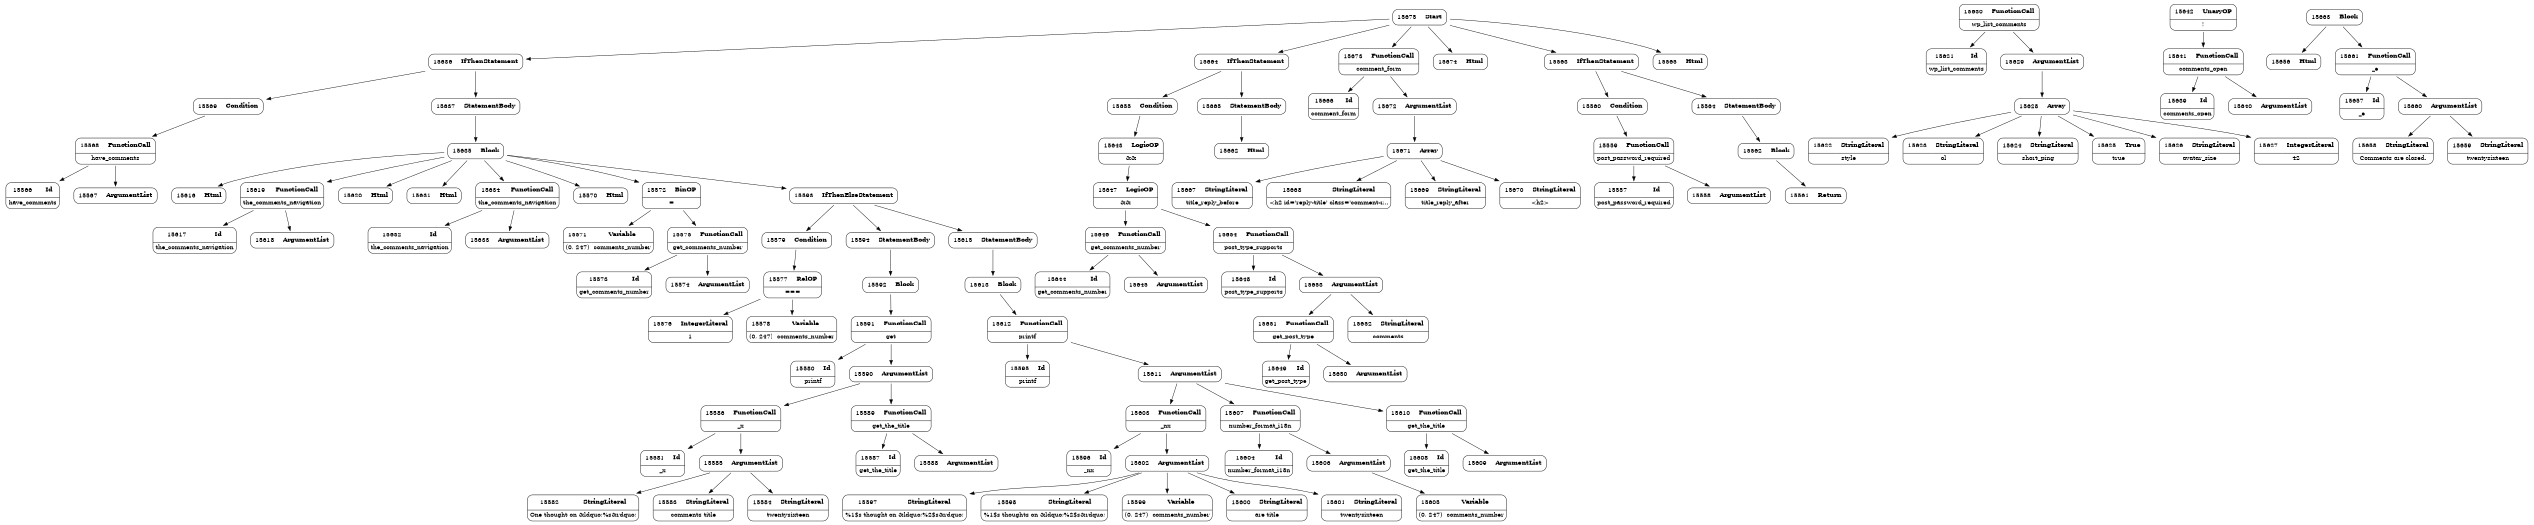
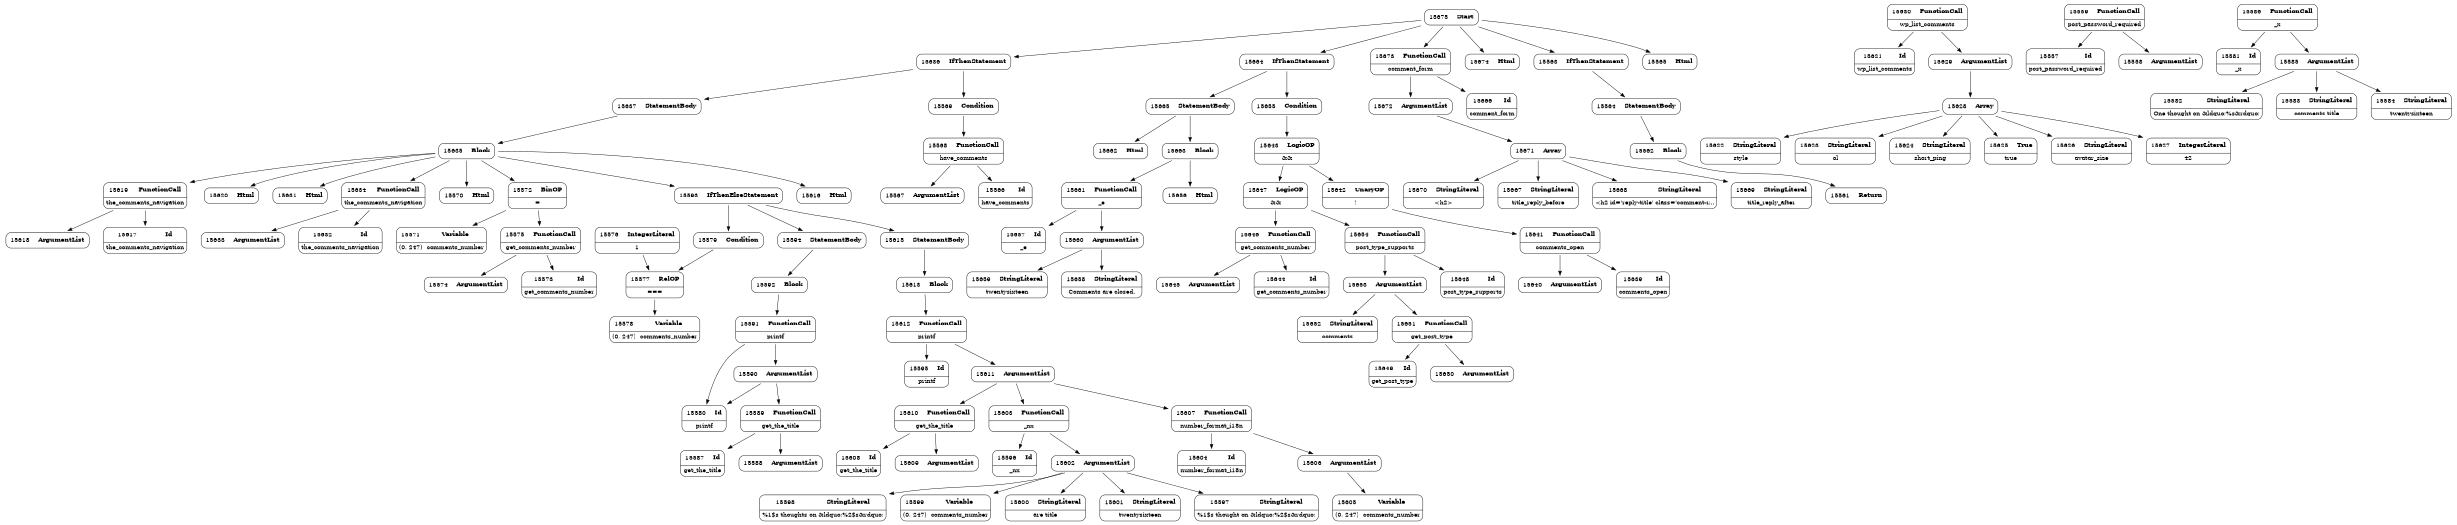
(1612, 106) -> none
none -> (1190, 127)
none -> (1319, 172)
(744, 306) -> (645, 261)
(891, 337) -> (776, 337)
(824, 394) -> (746, 393)
